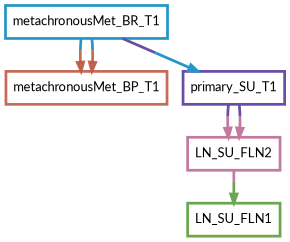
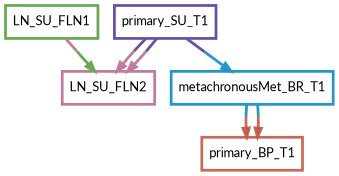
(156, 53) -> (205, 52)
(86, 88) -> (252, 154)
(234, 182) -> (77, 51)
